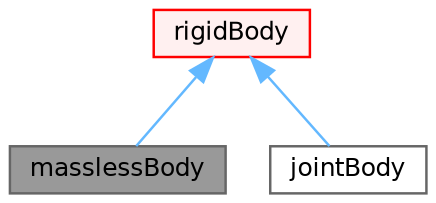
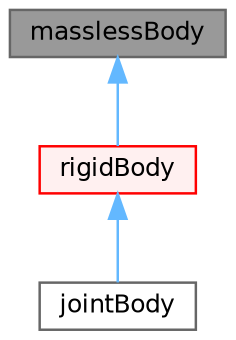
(166, 112) -> (118, 114)
